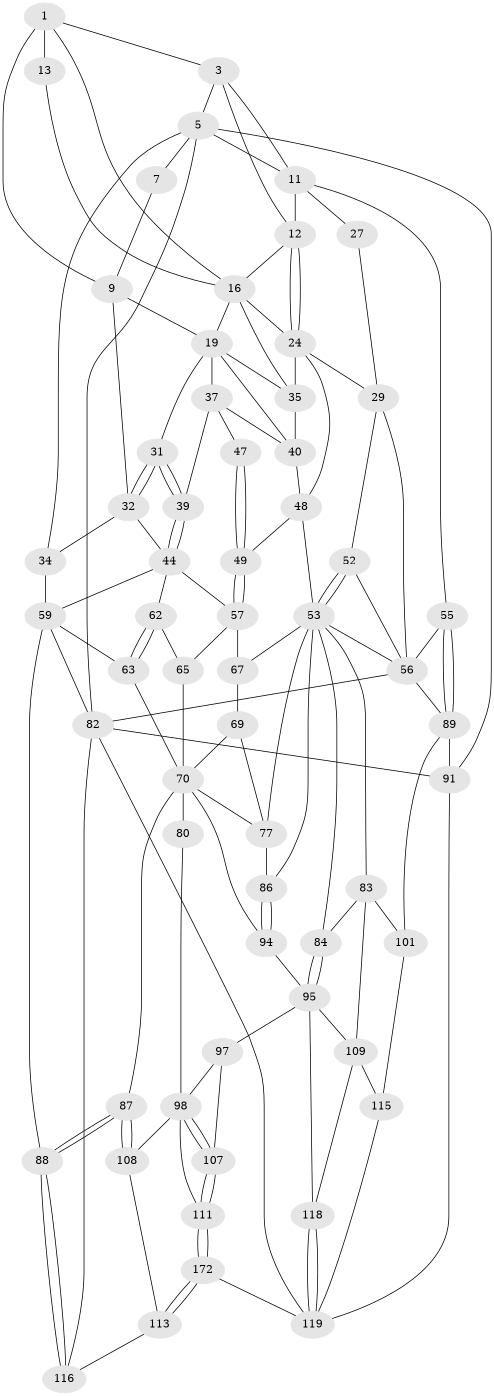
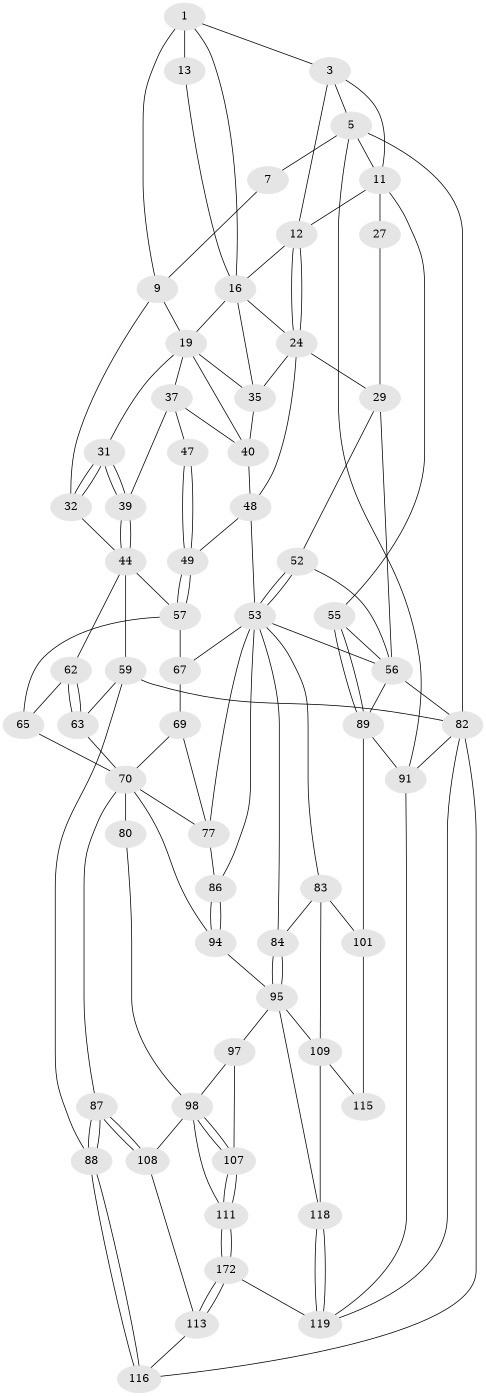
(45, 562) -> none
(352, 1217) -> none
